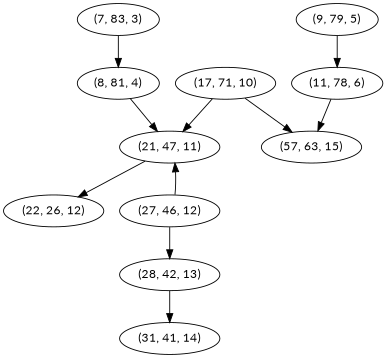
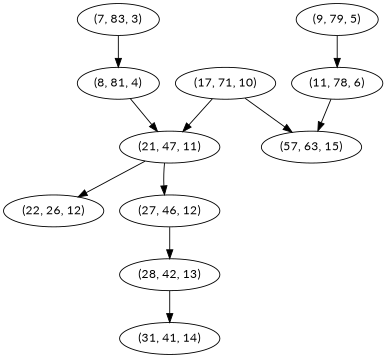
(176, 183) -> (164, 174)
